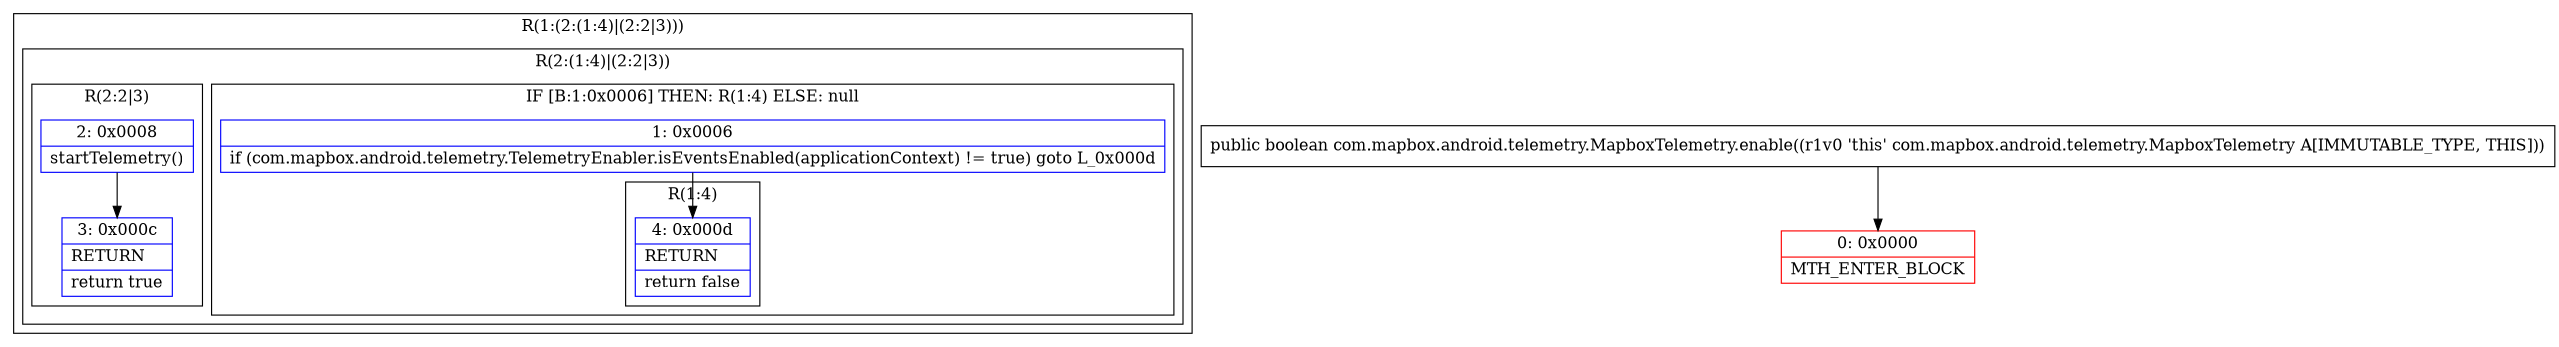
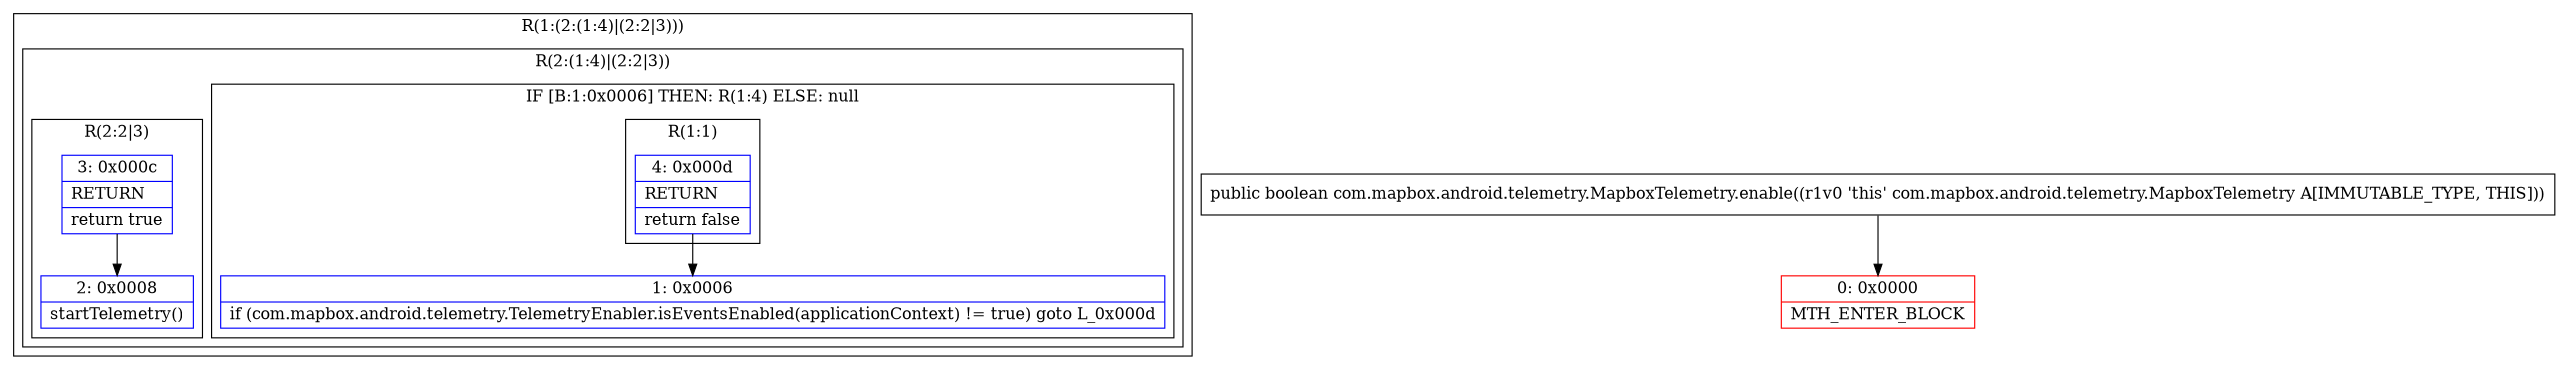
(117, 189) -> (117, 249)
(693, 189) -> (693, 251)
(693, 195) -> (693, 133)
